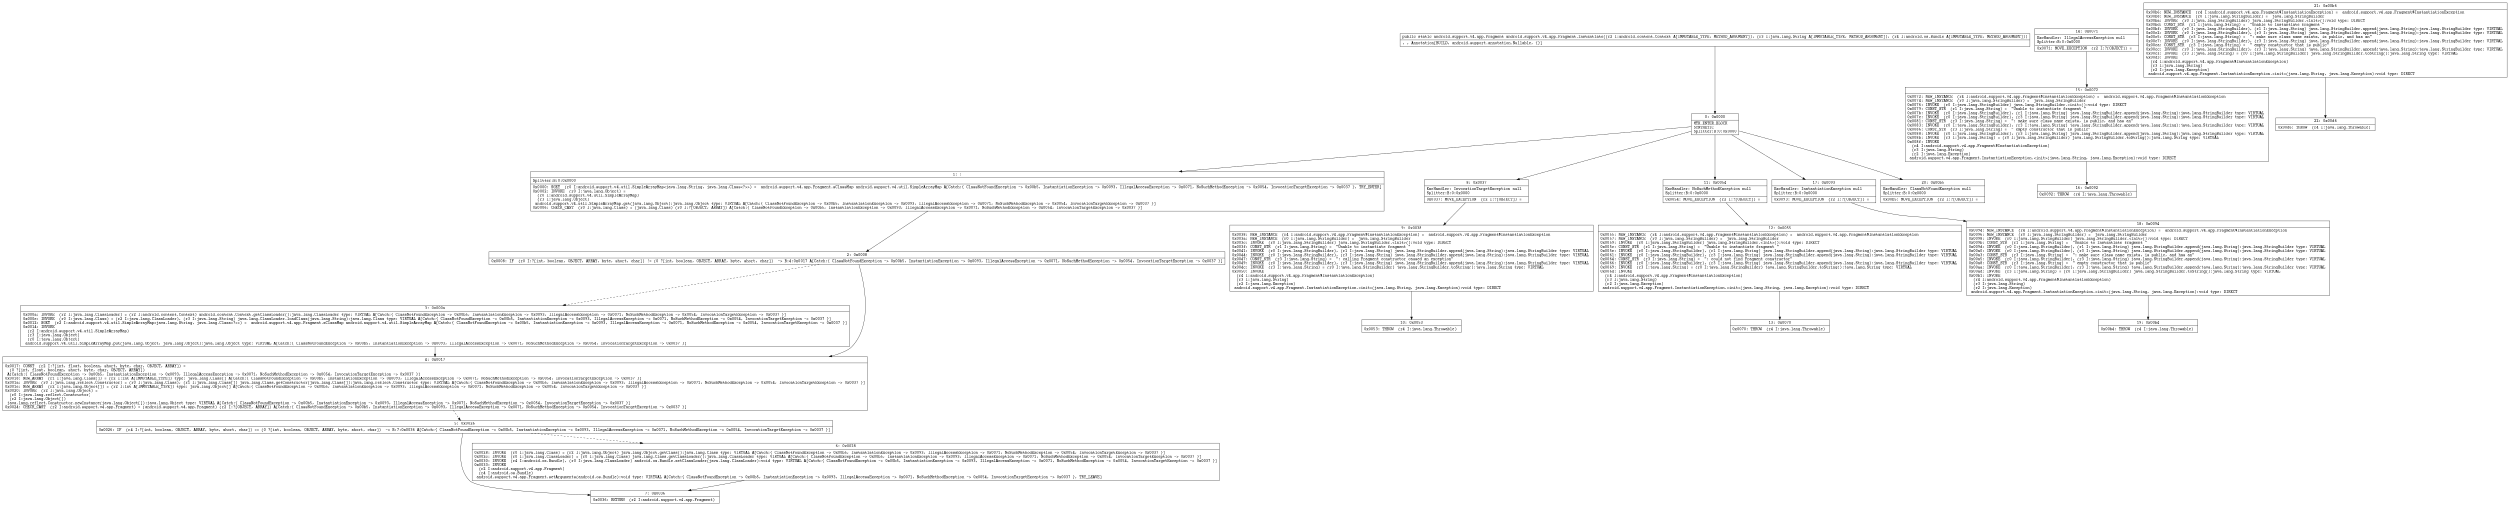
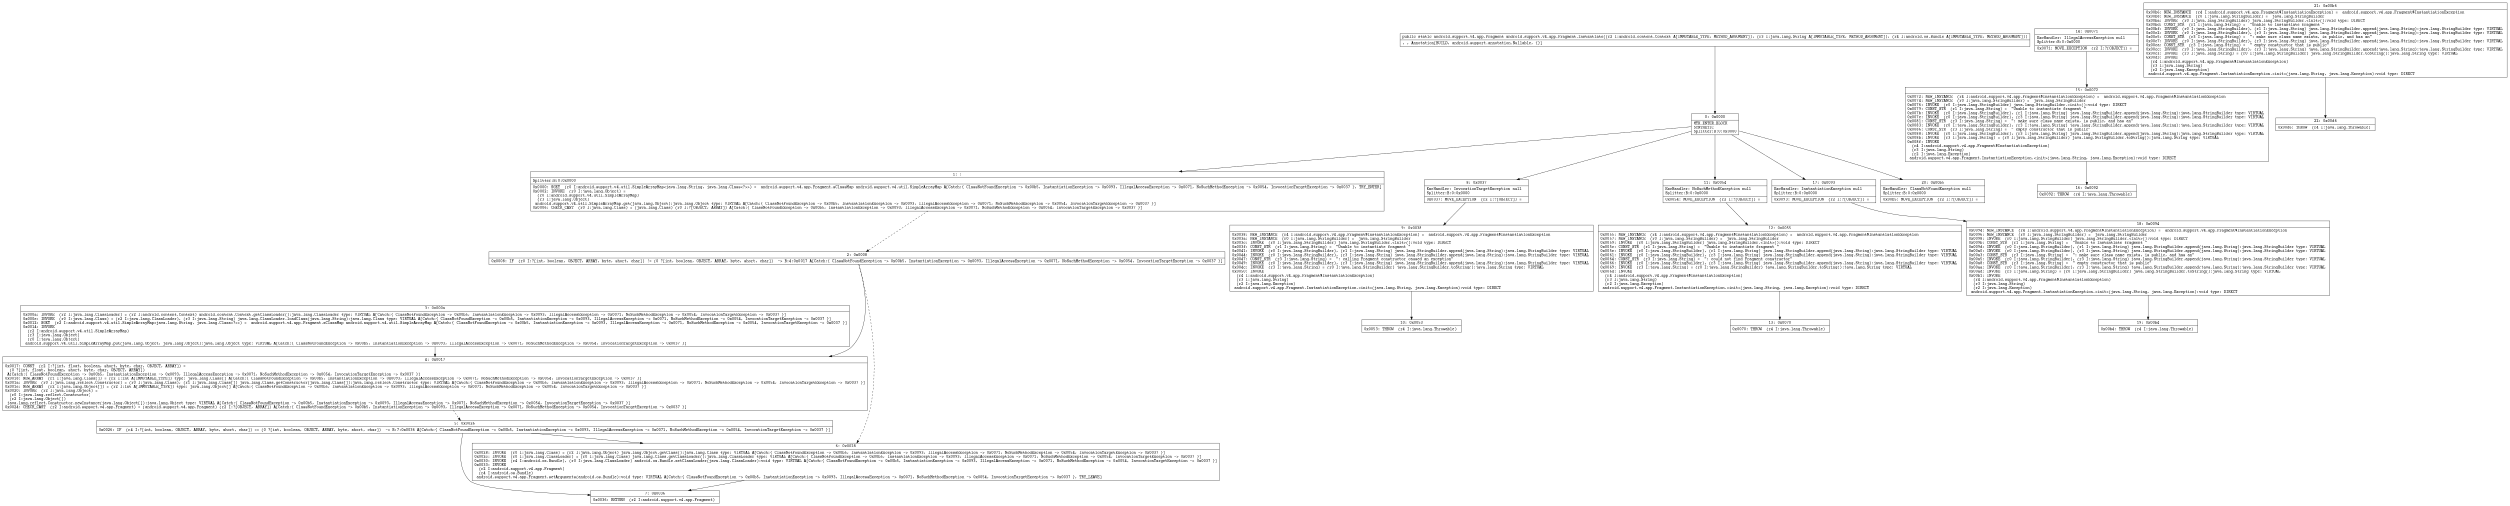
(898, 231) -> (898, 231)
(692, 285) -> (874, 353)
(586, 438) -> (586, 438)
